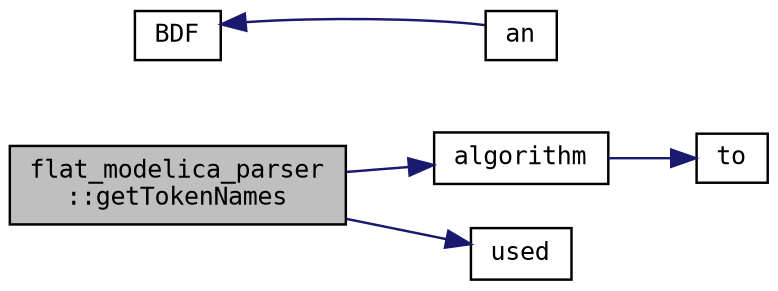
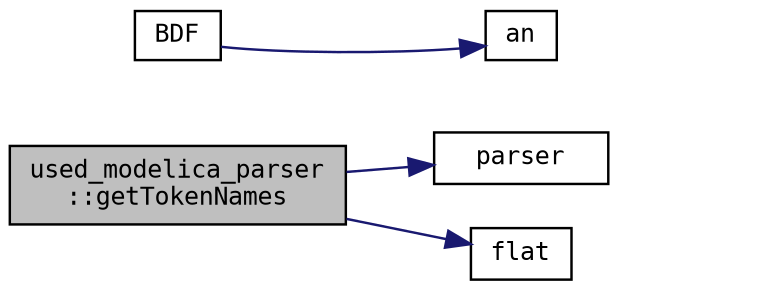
(366, 19) -> (341, 52)
(521, 158) -> (521, 158)
(732, 158) -> none
(178, 185) -> (178, 185)
(521, 254) -> (521, 254)
